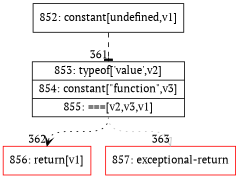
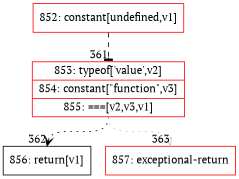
(108, 18) -> (108, 18)
(108, 89) -> (108, 89)
(47, 161) -> (47, 161)
